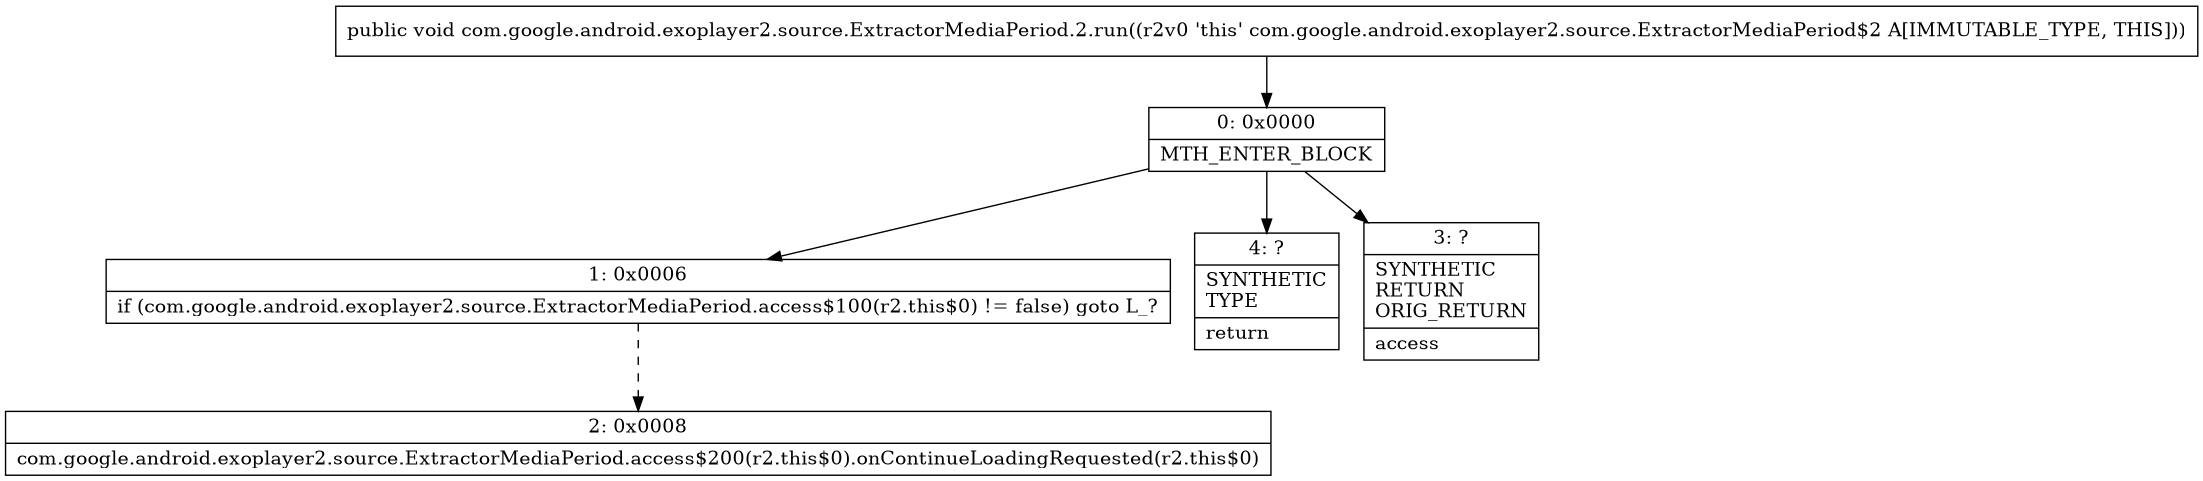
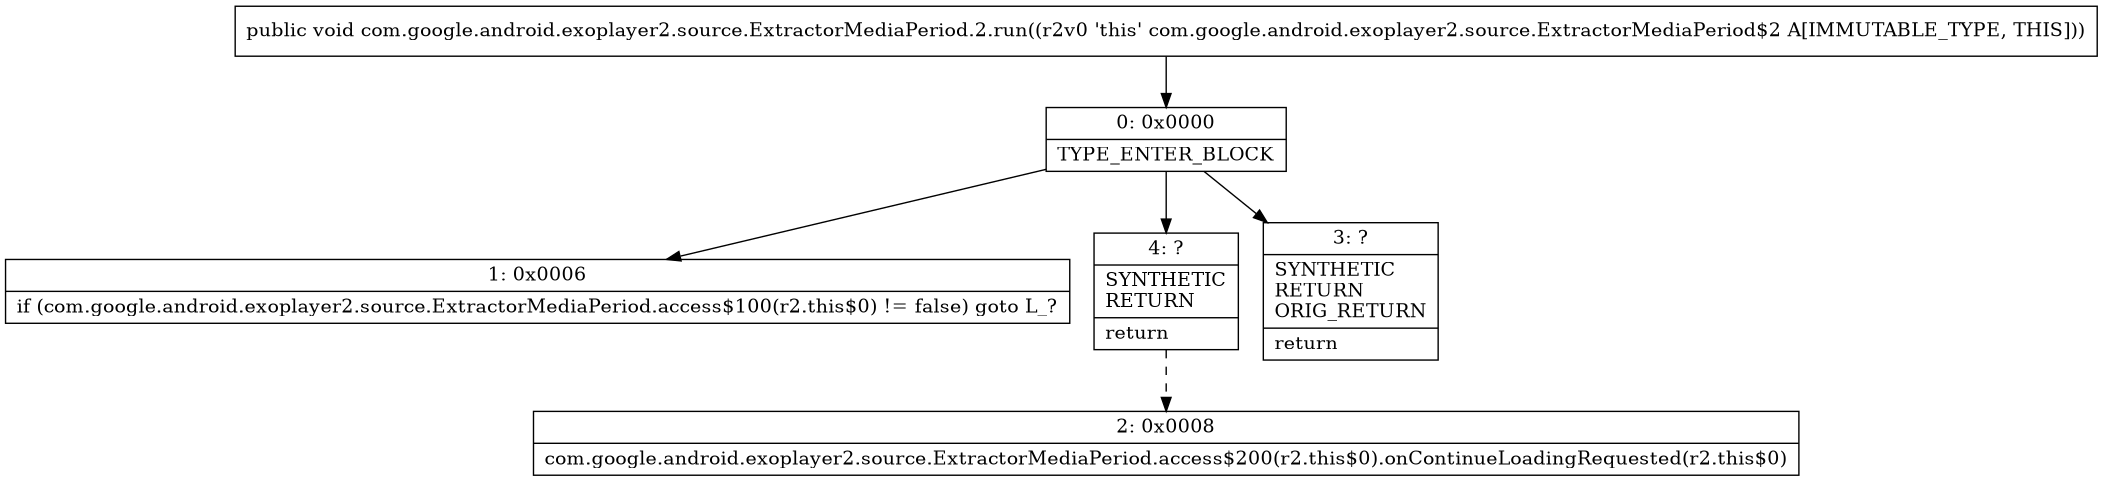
(1267, 155) -> (1166, 155)
(1233, 301) -> (1150, 301)
(1408, 343) -> (1306, 343)
(638, 360) -> (1166, 374)
